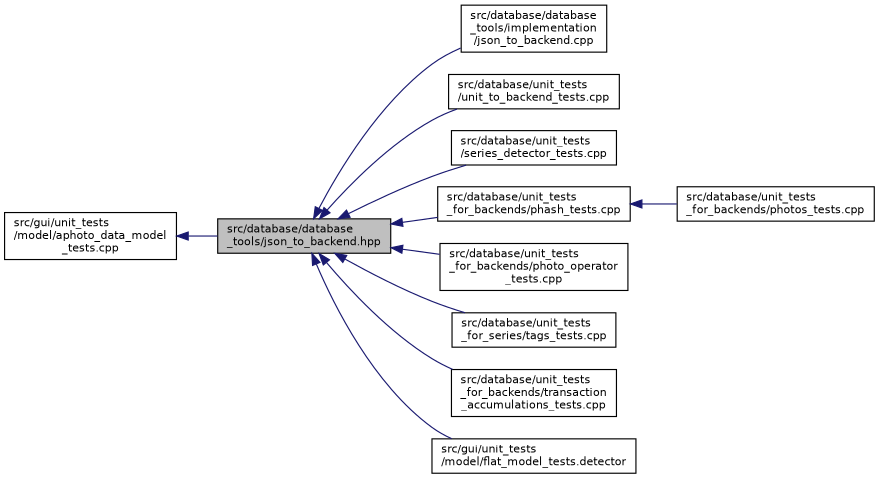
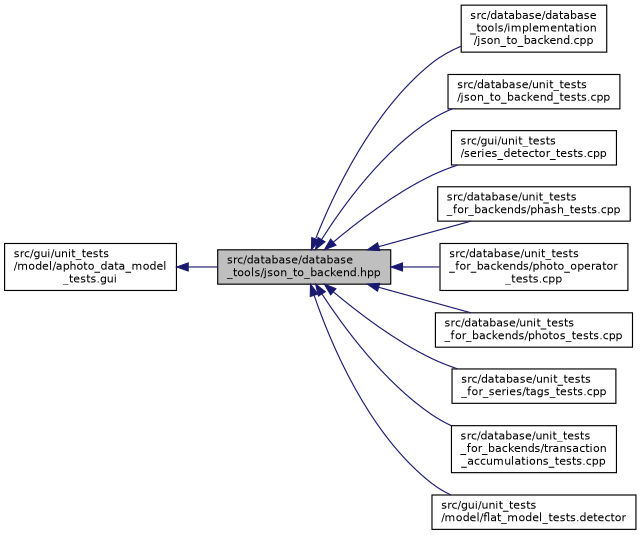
(534, 92) -> (534, 92)
(534, 148) -> (534, 148)
(659, 204) -> (425, 300)
(91, 236) -> (91, 267)
